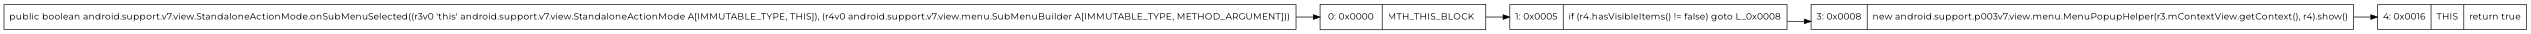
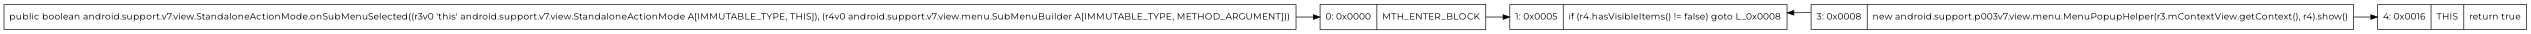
(1431, 17) -> (1431, 17)
(1796, 21) -> (1802, 13)
